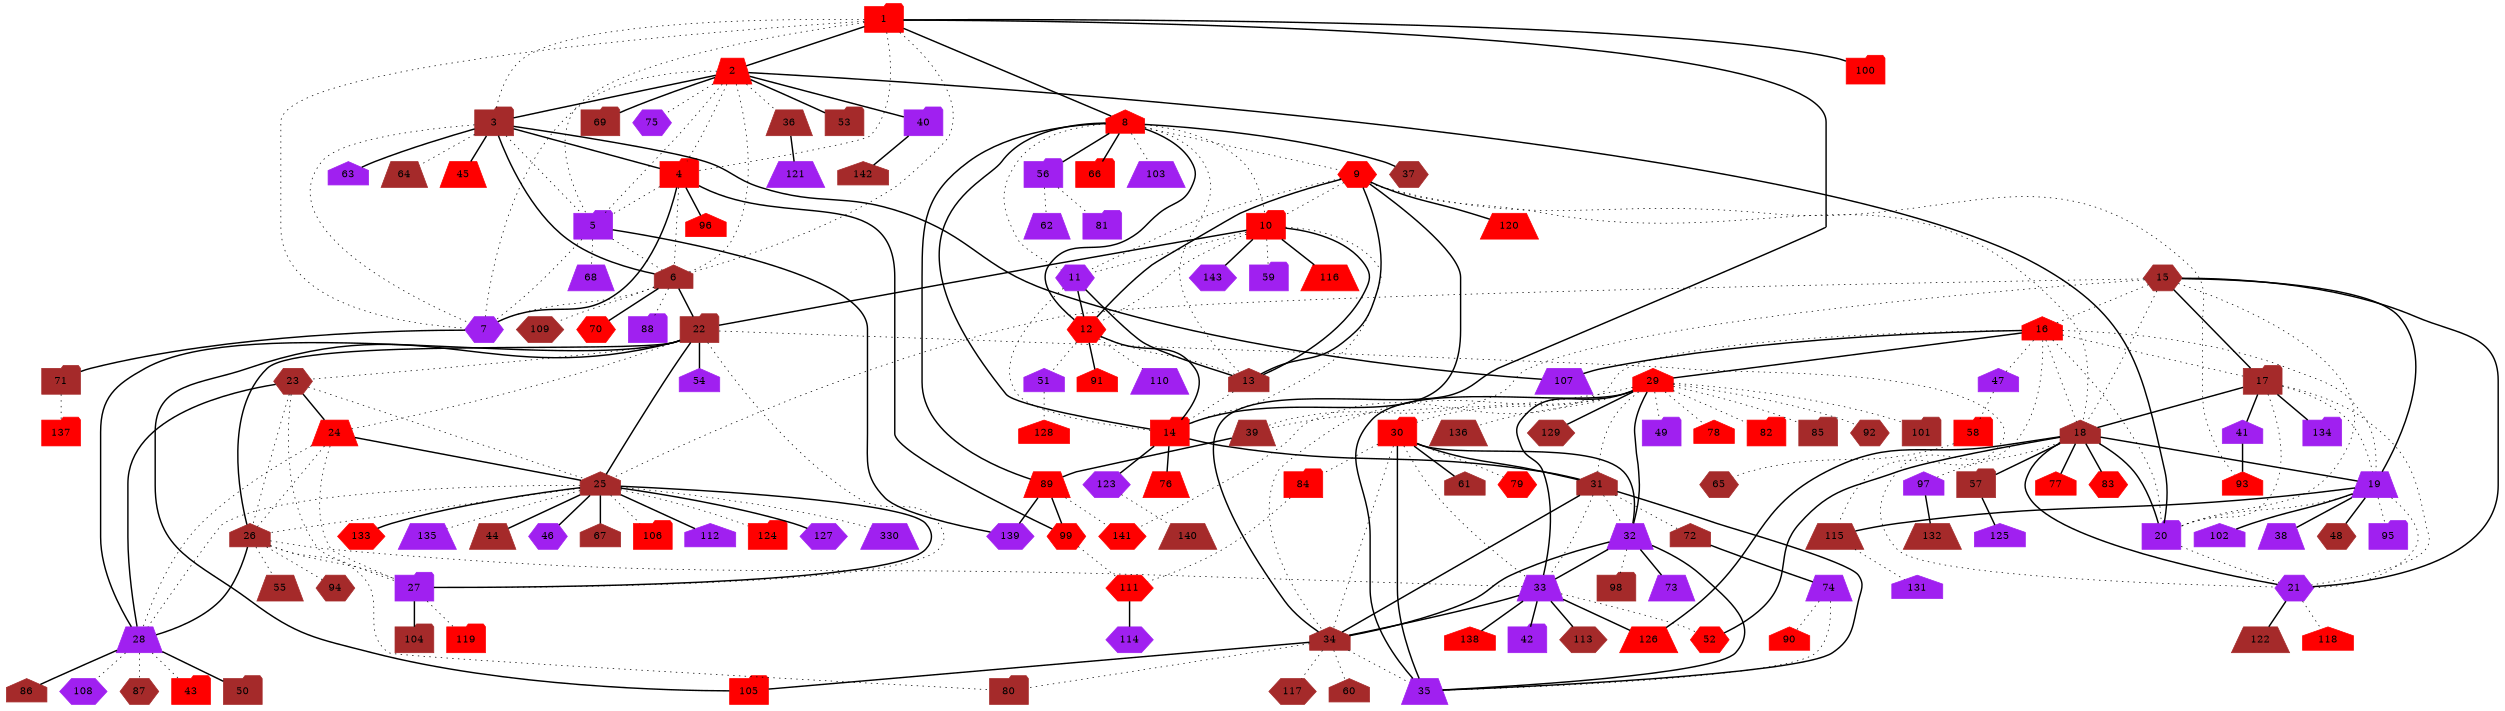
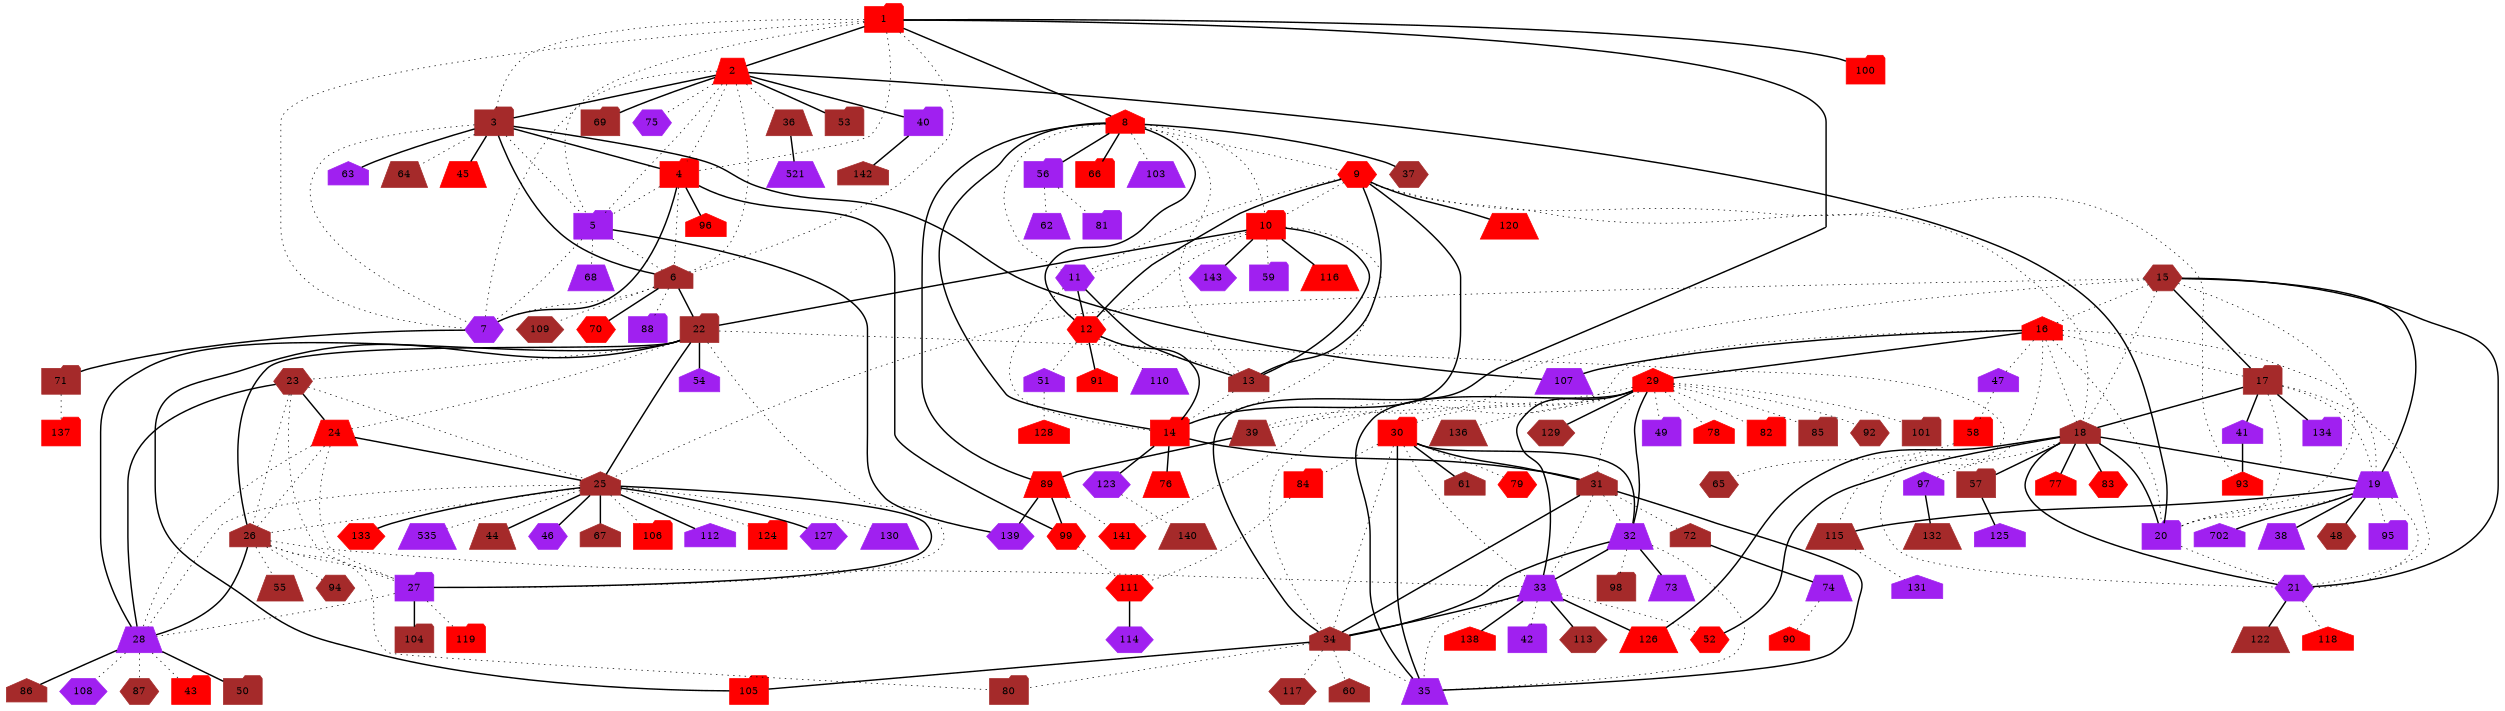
(796, 174) -> (796, 174)
(427, 536) -> (427, 536)
(890, 536) -> (890, 536)
(2220, 536) -> (2220, 536)
(1534, 614) -> (1534, 614)
none -> (282, 616)
(1667, 671) -> (1667, 671)
(1658, 679) -> (1452, 619)
